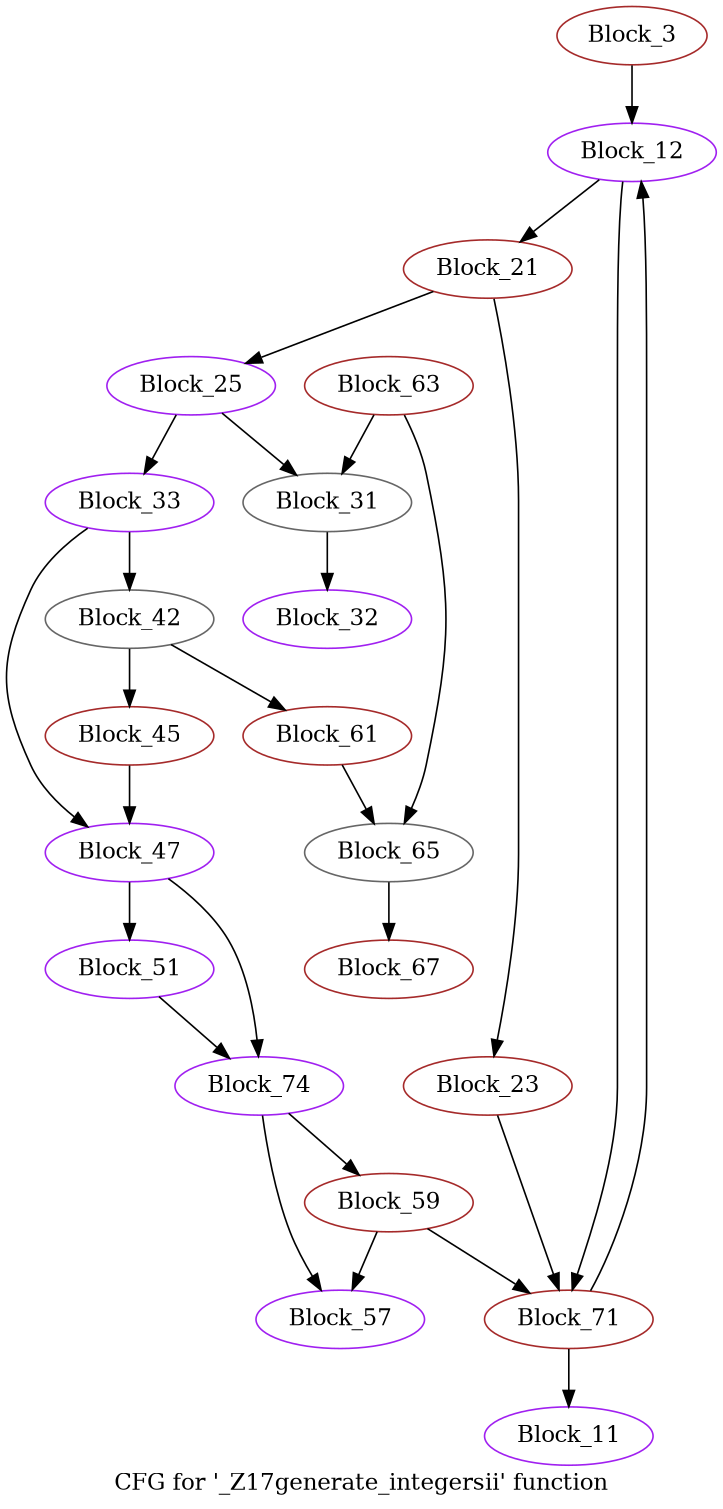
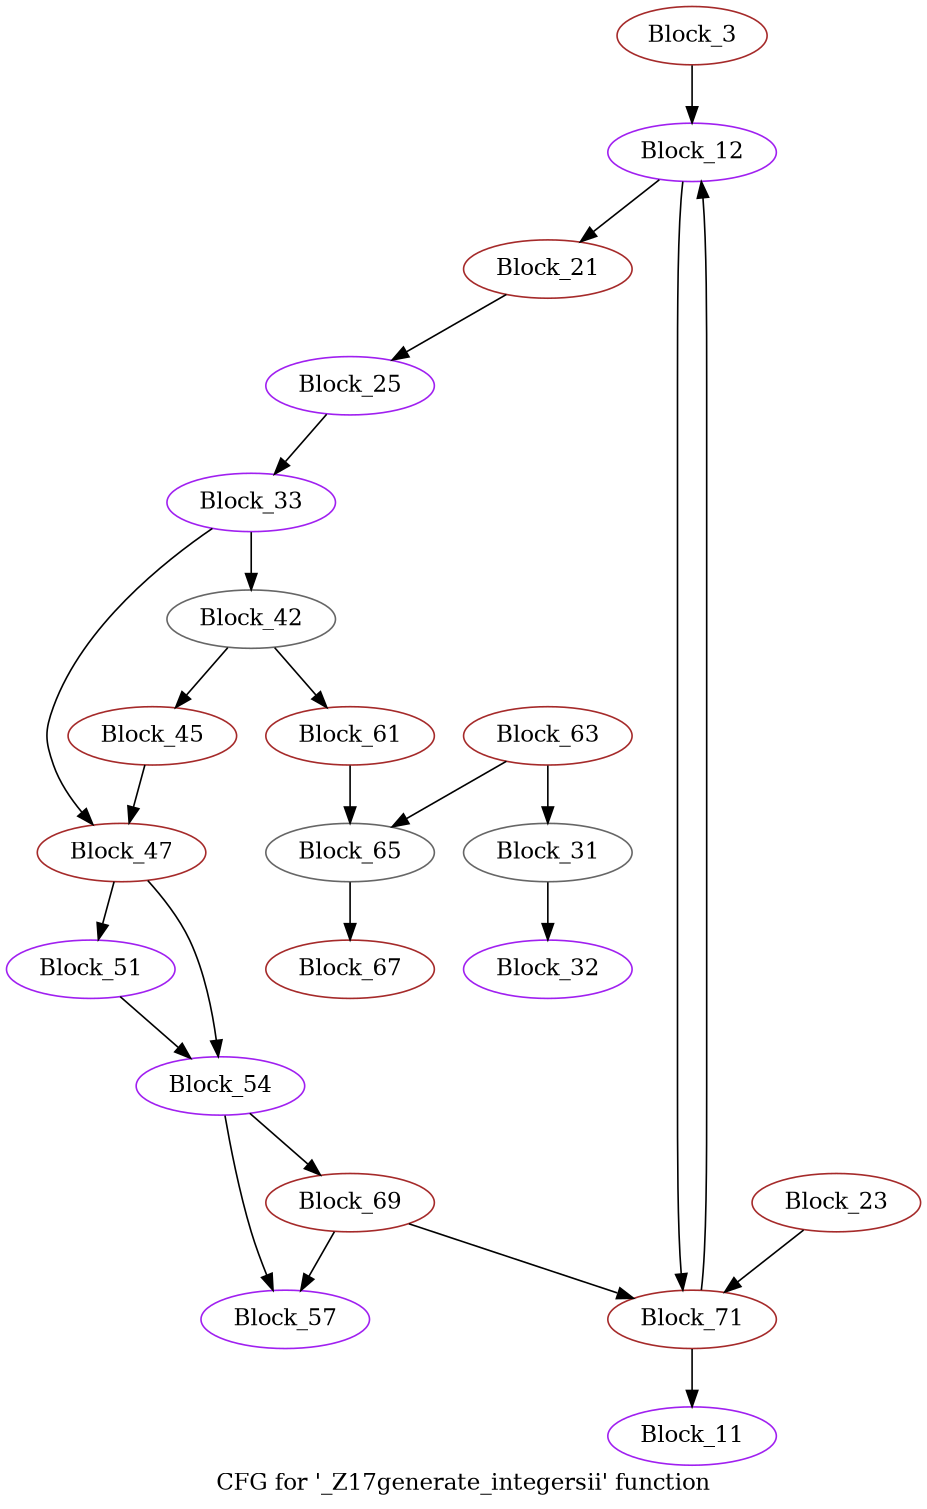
(253, 439) -> none
(519, 669) -> none
(130, 853) -> (122, 853)
(259, 1086) -> (220, 1086)
(389, 1203) -> (350, 1203)
